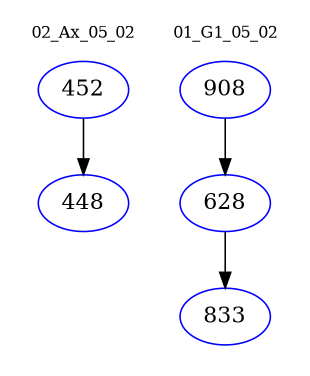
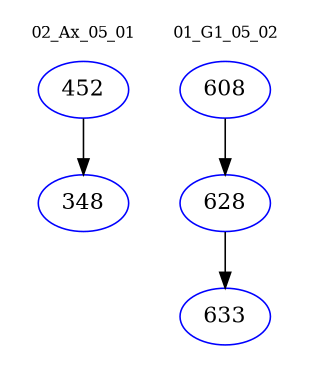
(83, 34) -> (83, 34)
(225, 90) -> (225, 90)
(83, 203) -> (83, 203)
(225, 317) -> (225, 317)
